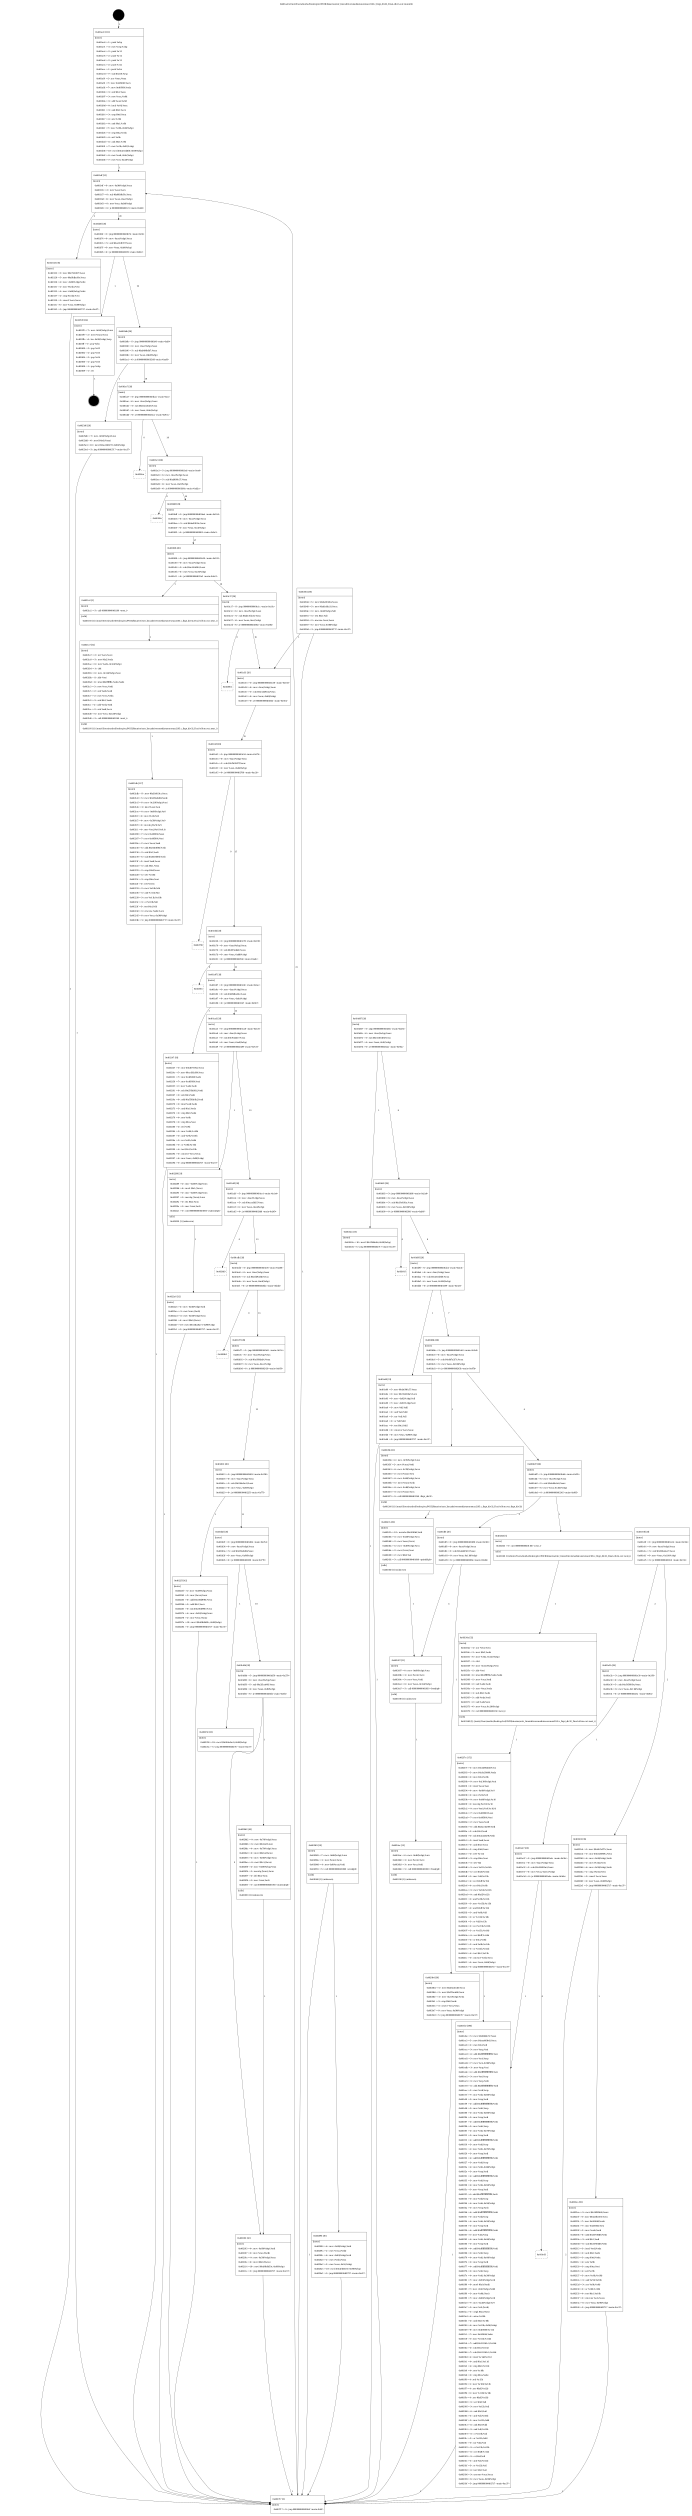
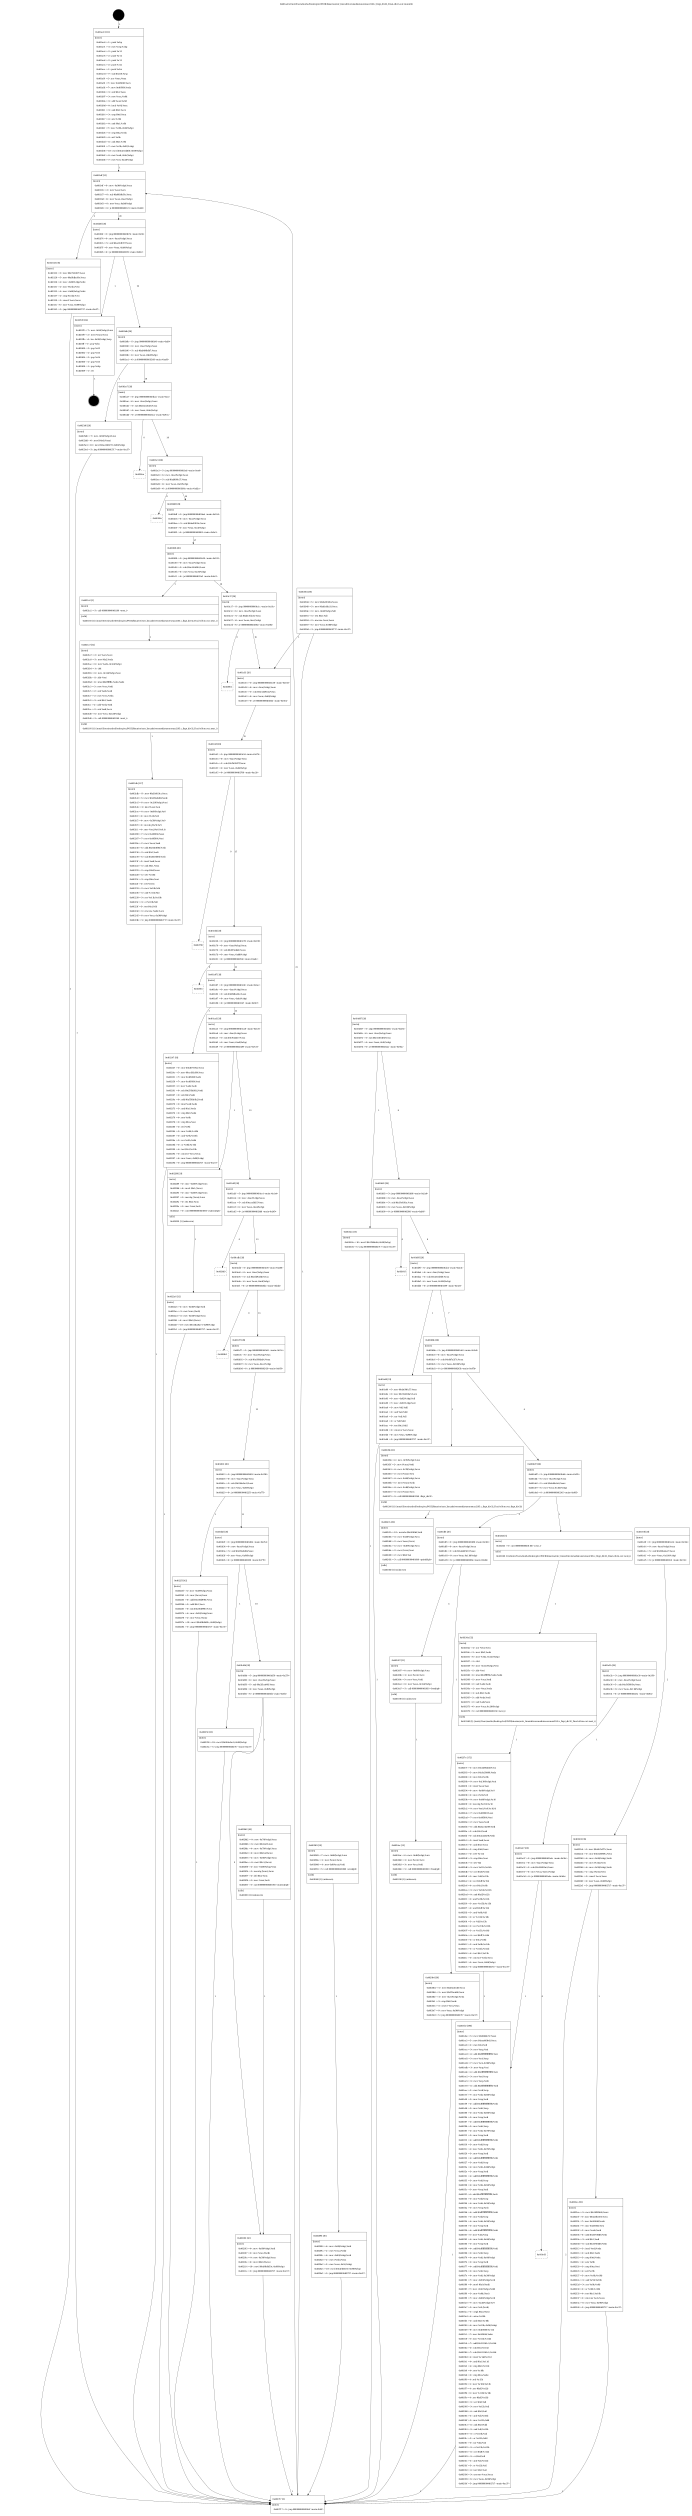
(646, 1612) -> none
(411, 1614) -> none
(308, 2188) -> (210, 2139)
